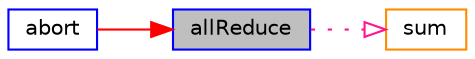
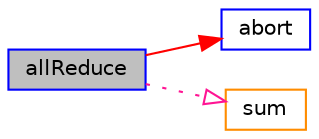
(124, 30) -> (173, 49)
